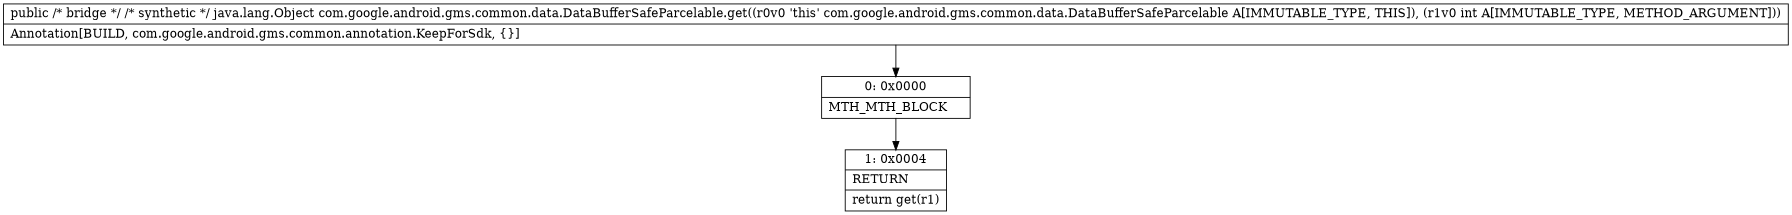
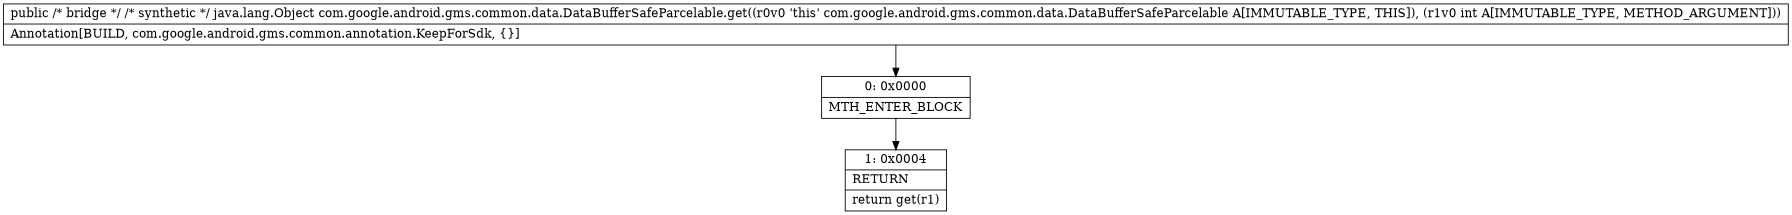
(888, 107) -> (896, 107)
